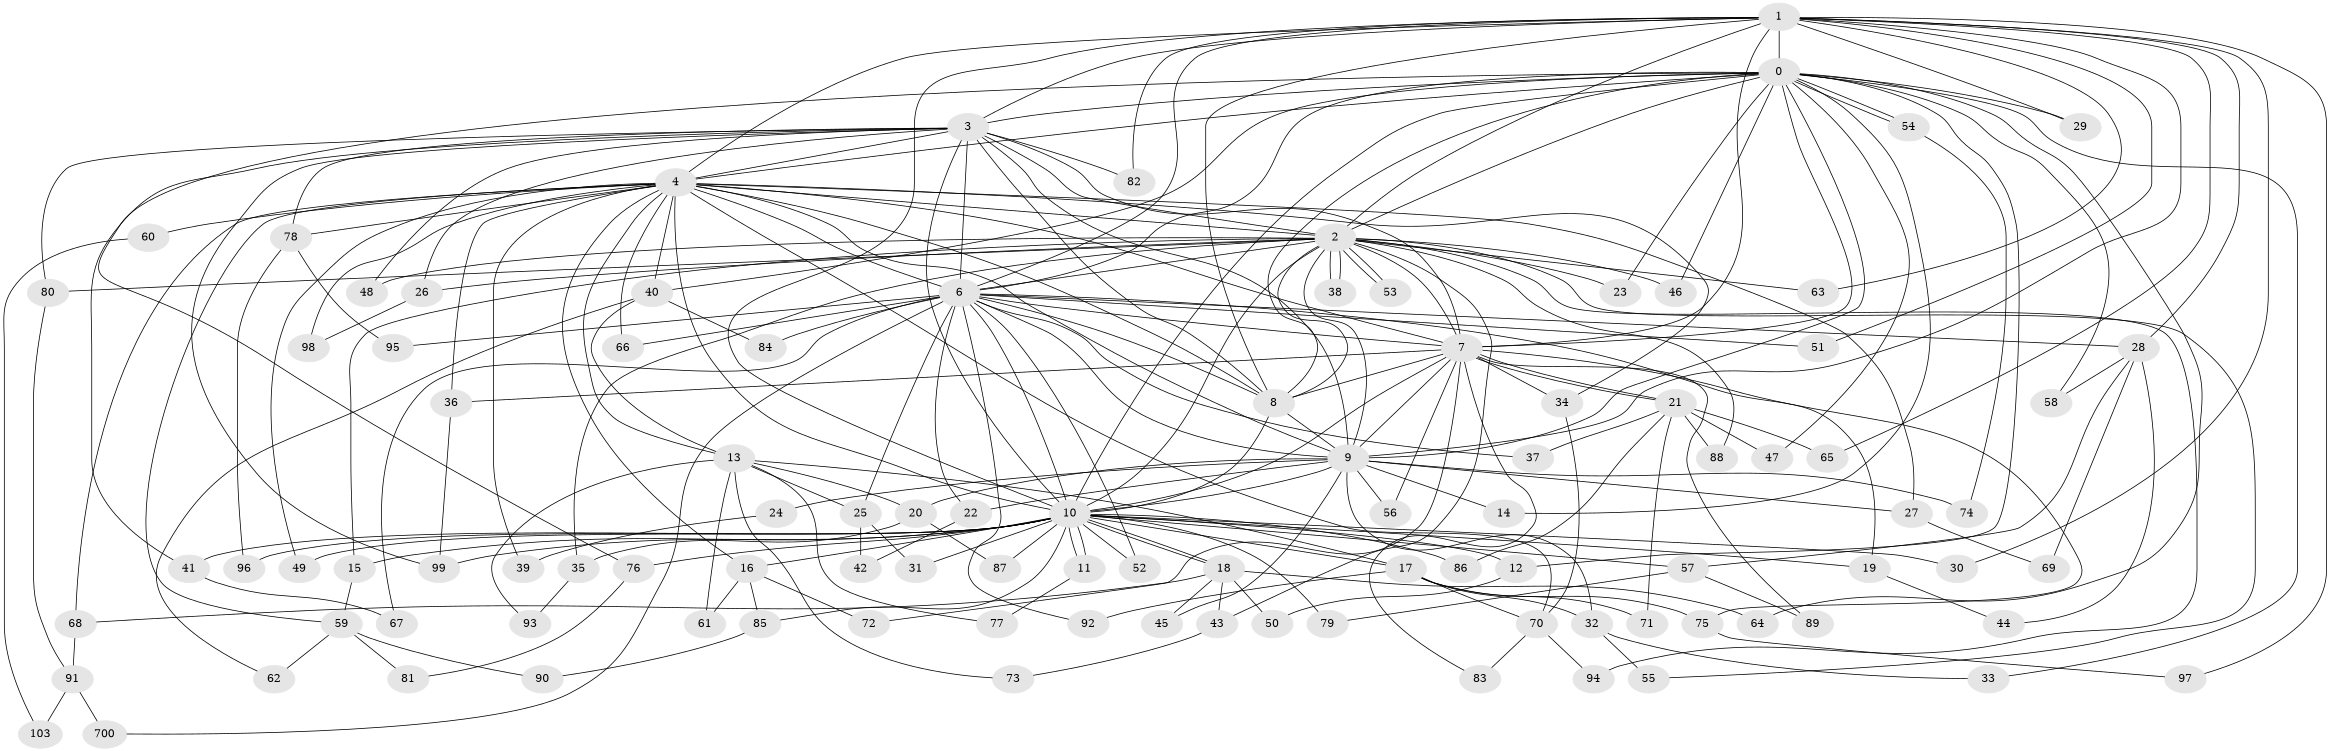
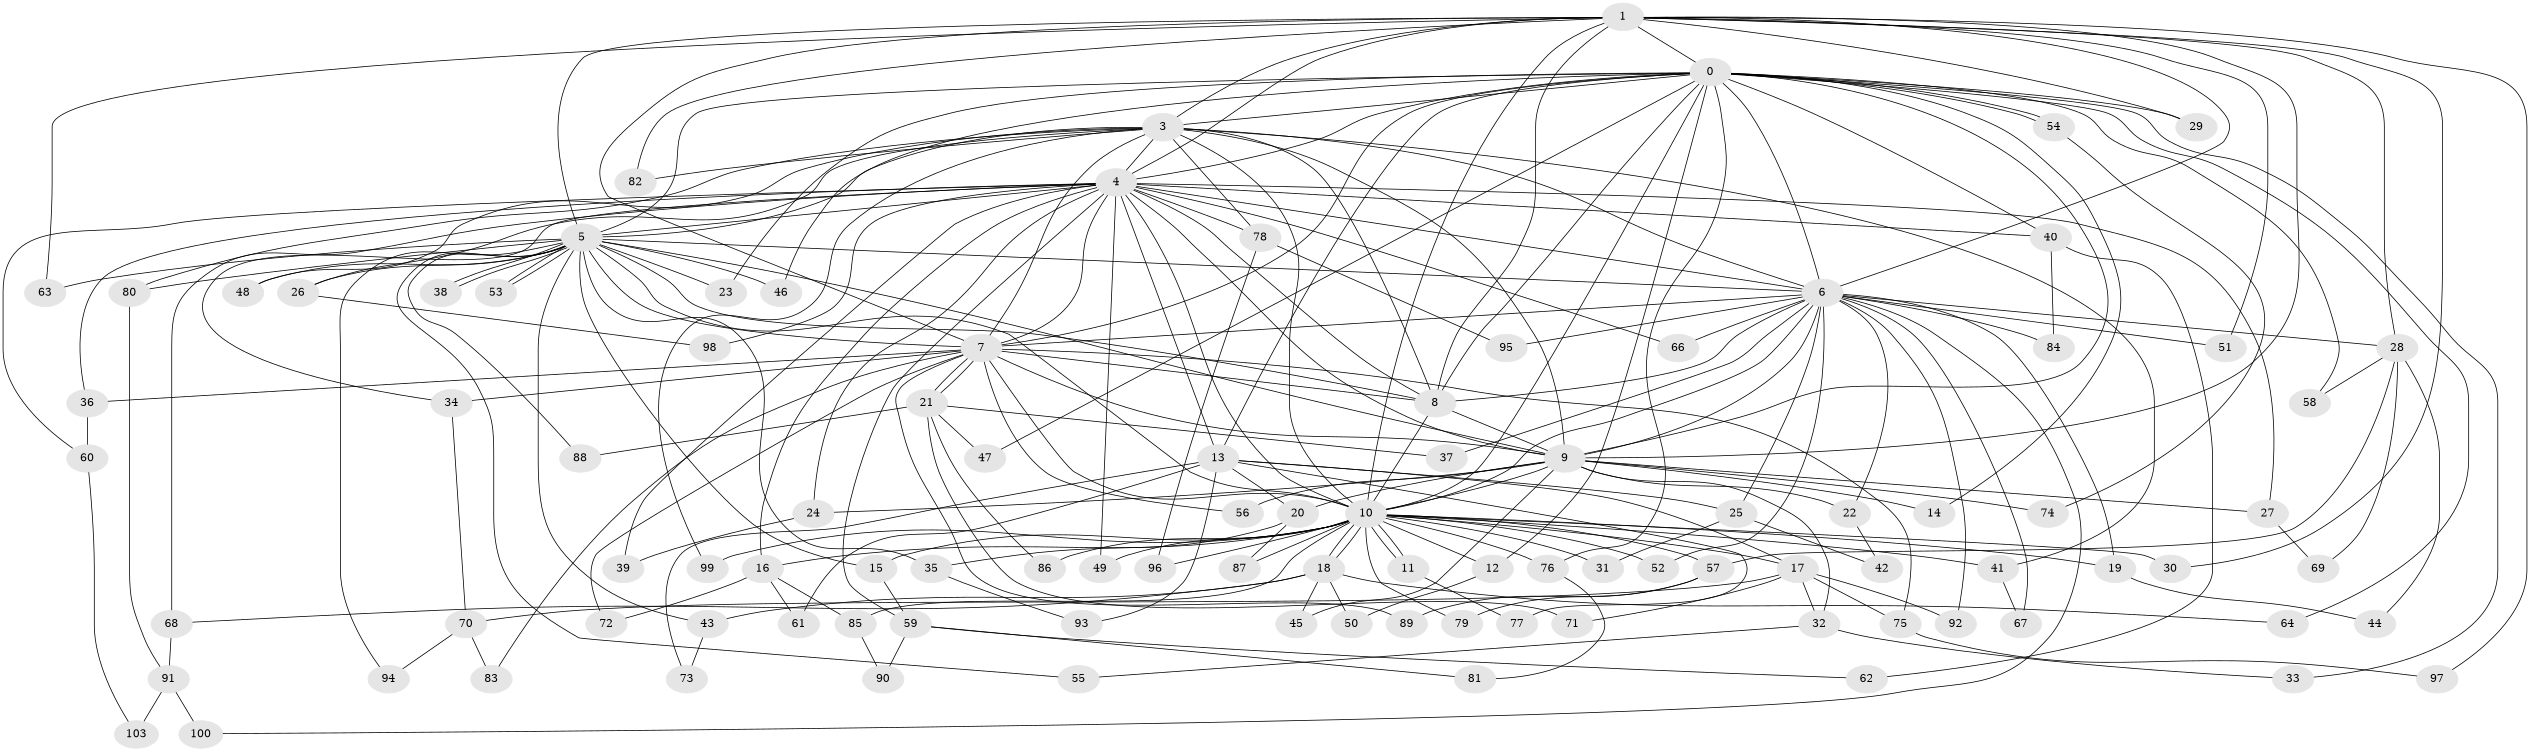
(1335, 238) -> (582, 238)
(625, 399) -> (1390, 164)
(1122, 444) -> (908, 336)
(1828, 458) -> none
(445, 486) -> (87, 431)
(105, 734) -> (201, 734)
